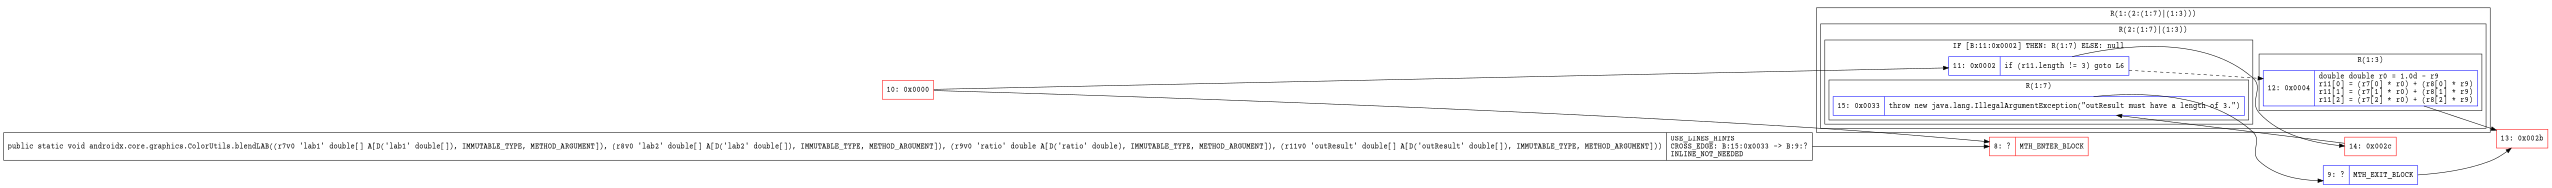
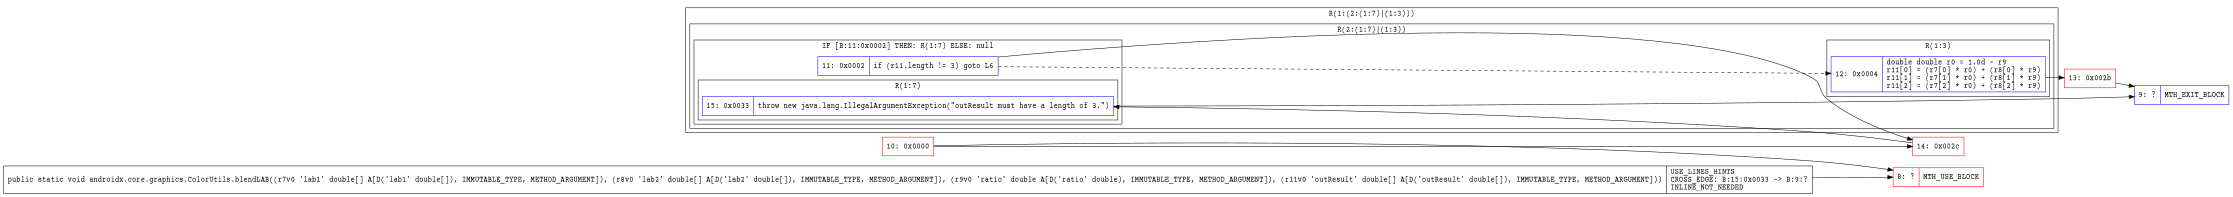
(1439, 79) -> (1299, 146)
(2052, 146) -> (1951, 177)
(2464, 169) -> (2122, 84)
